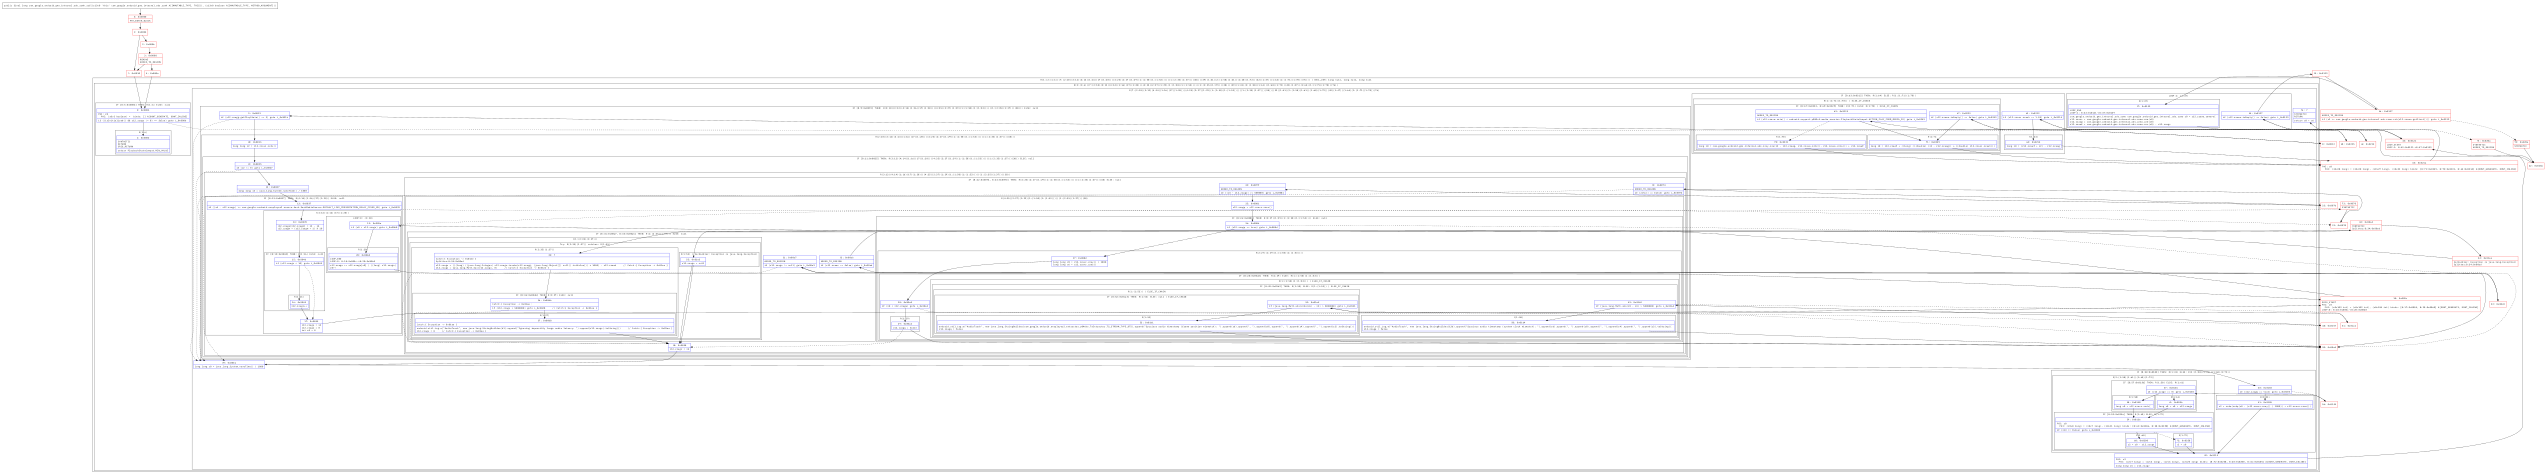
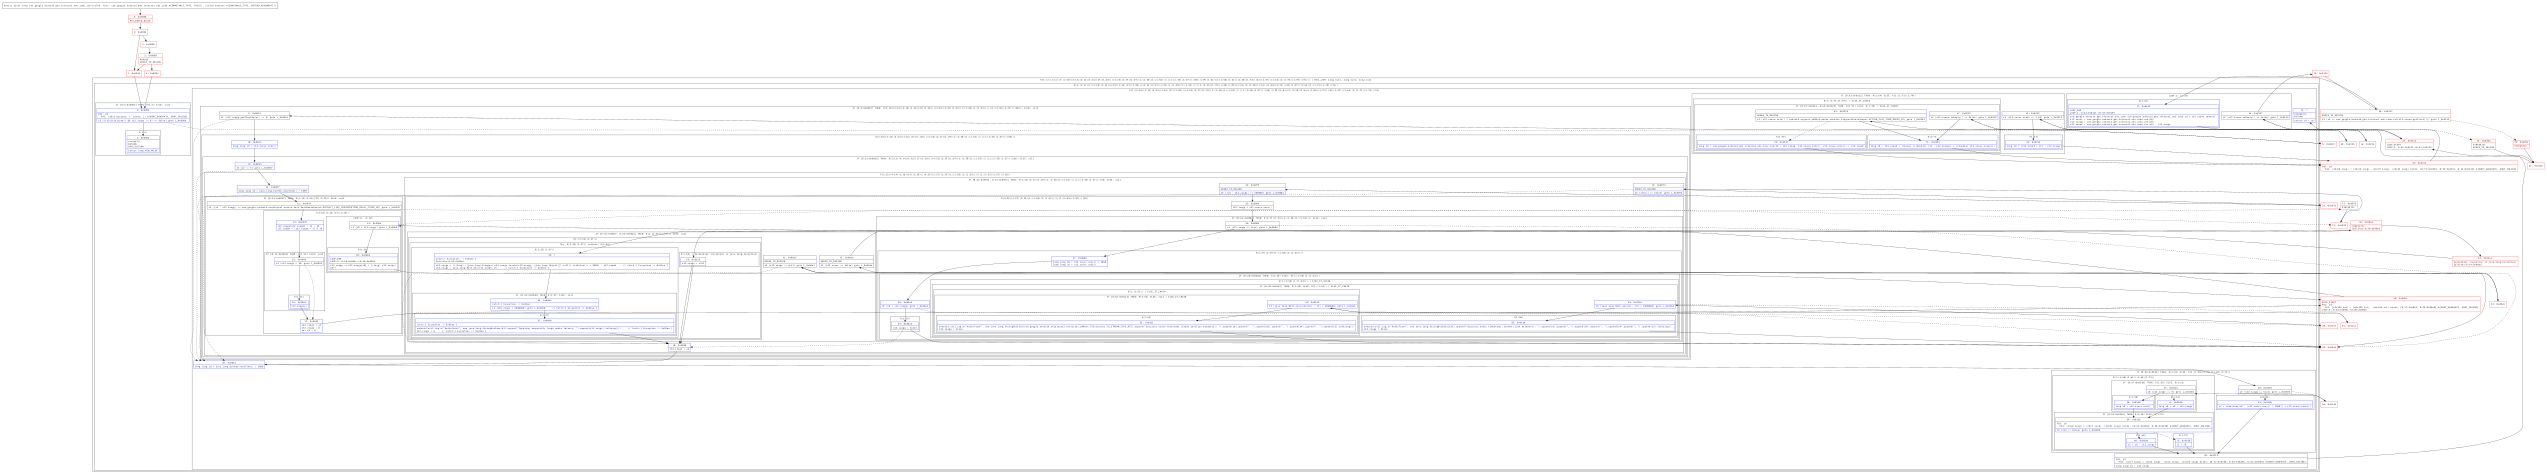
(143, 151) -> (143, 151)
